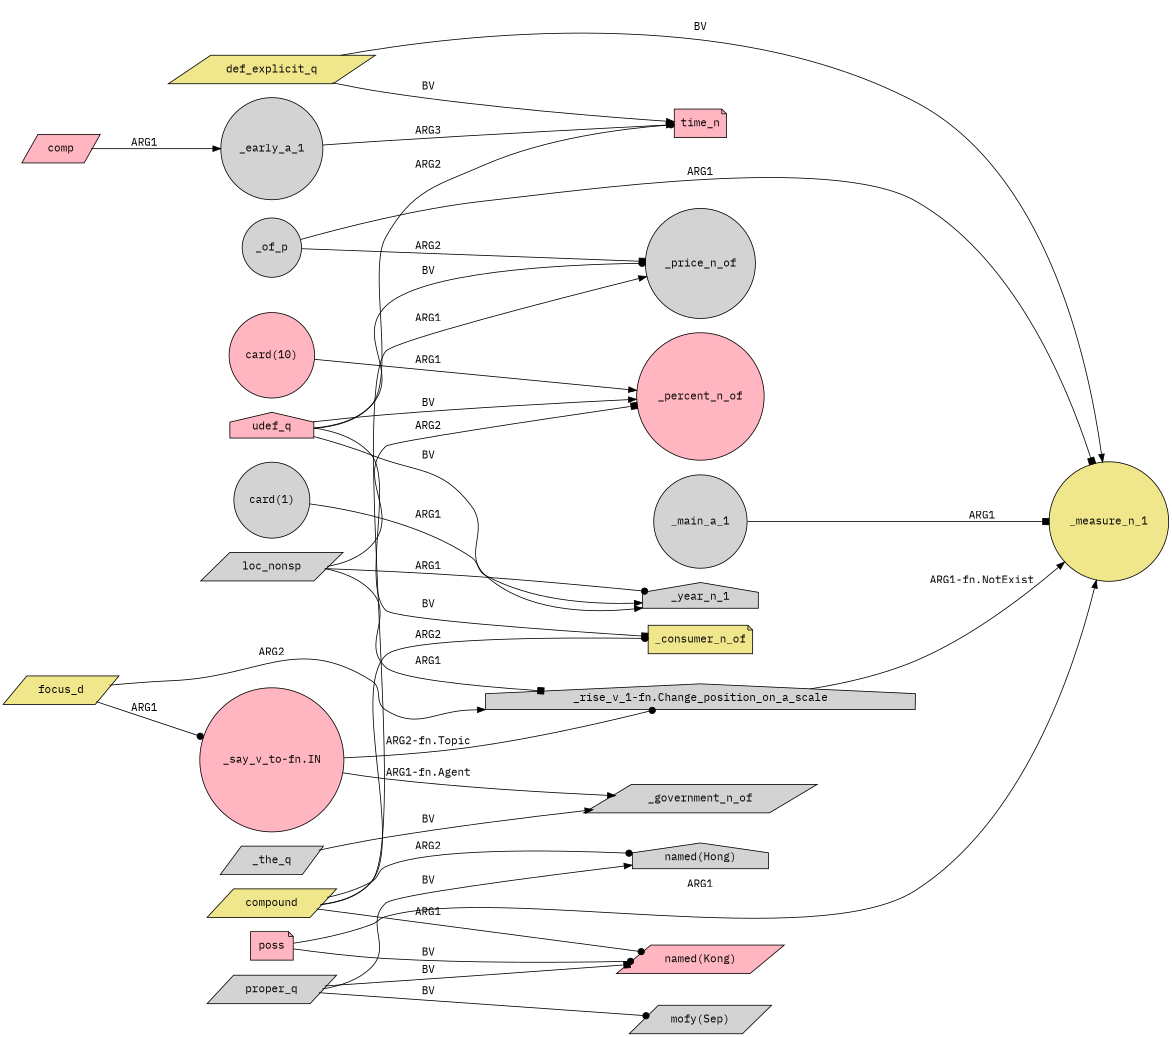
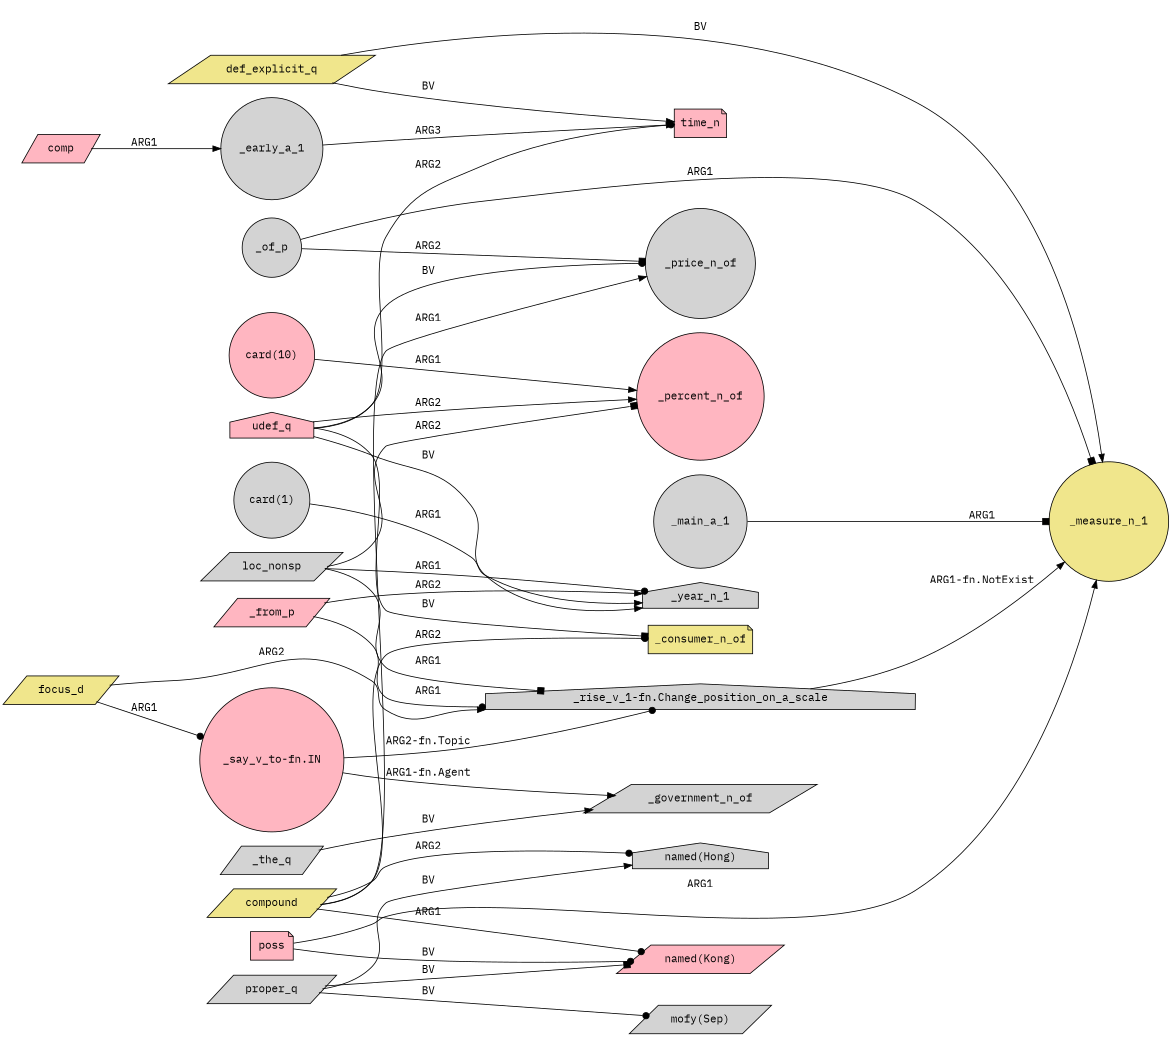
(428, 403) -> (428, 403)
none -> (272, 613)
